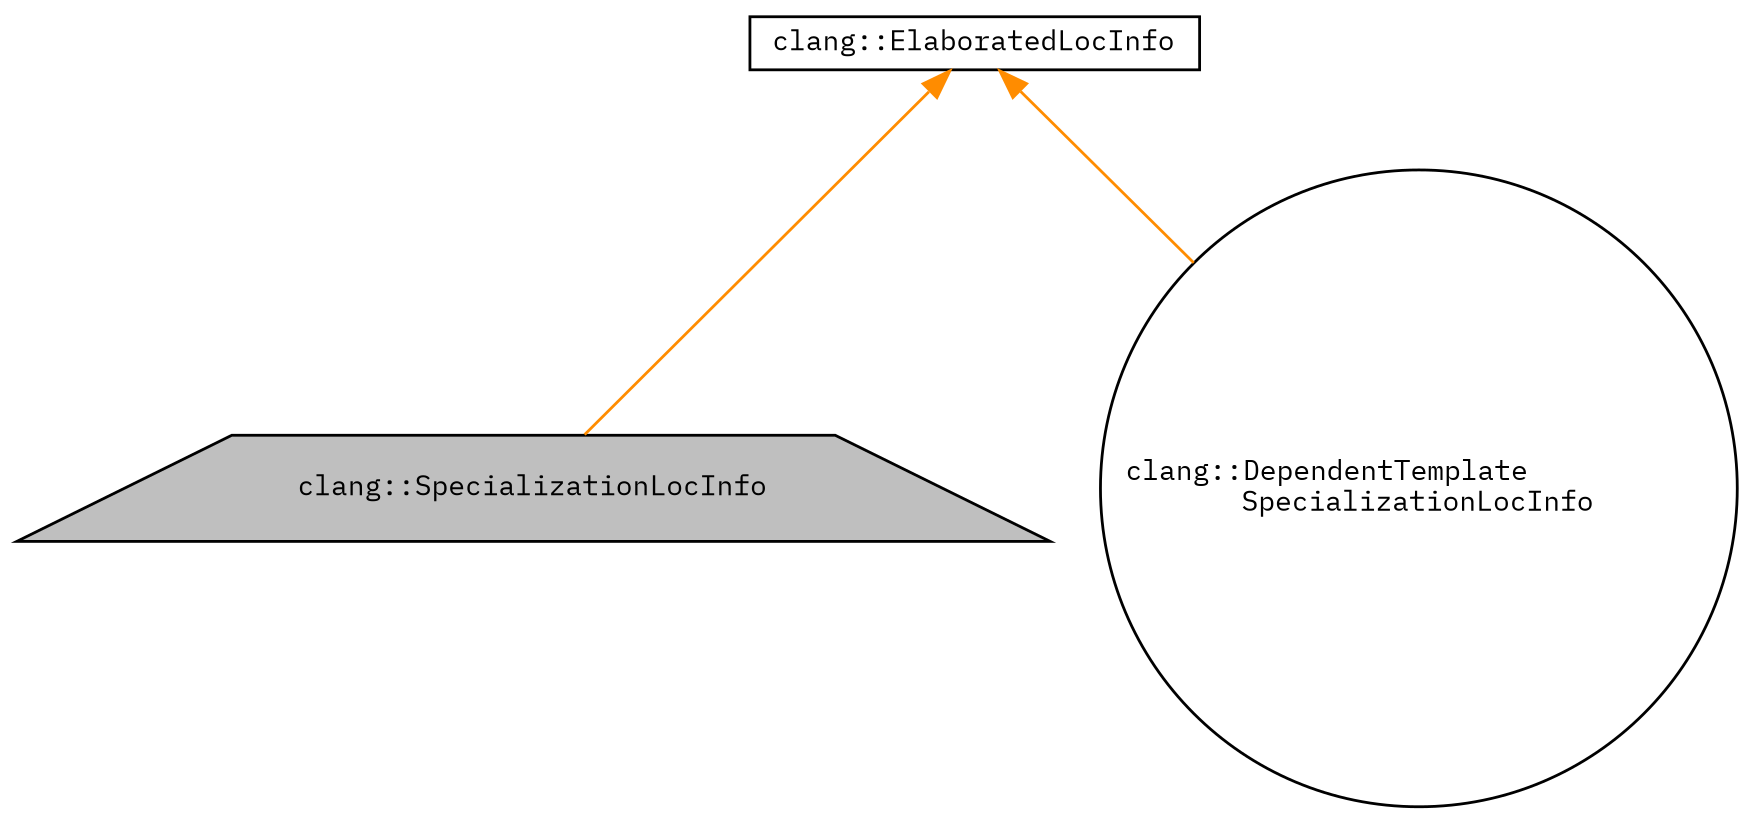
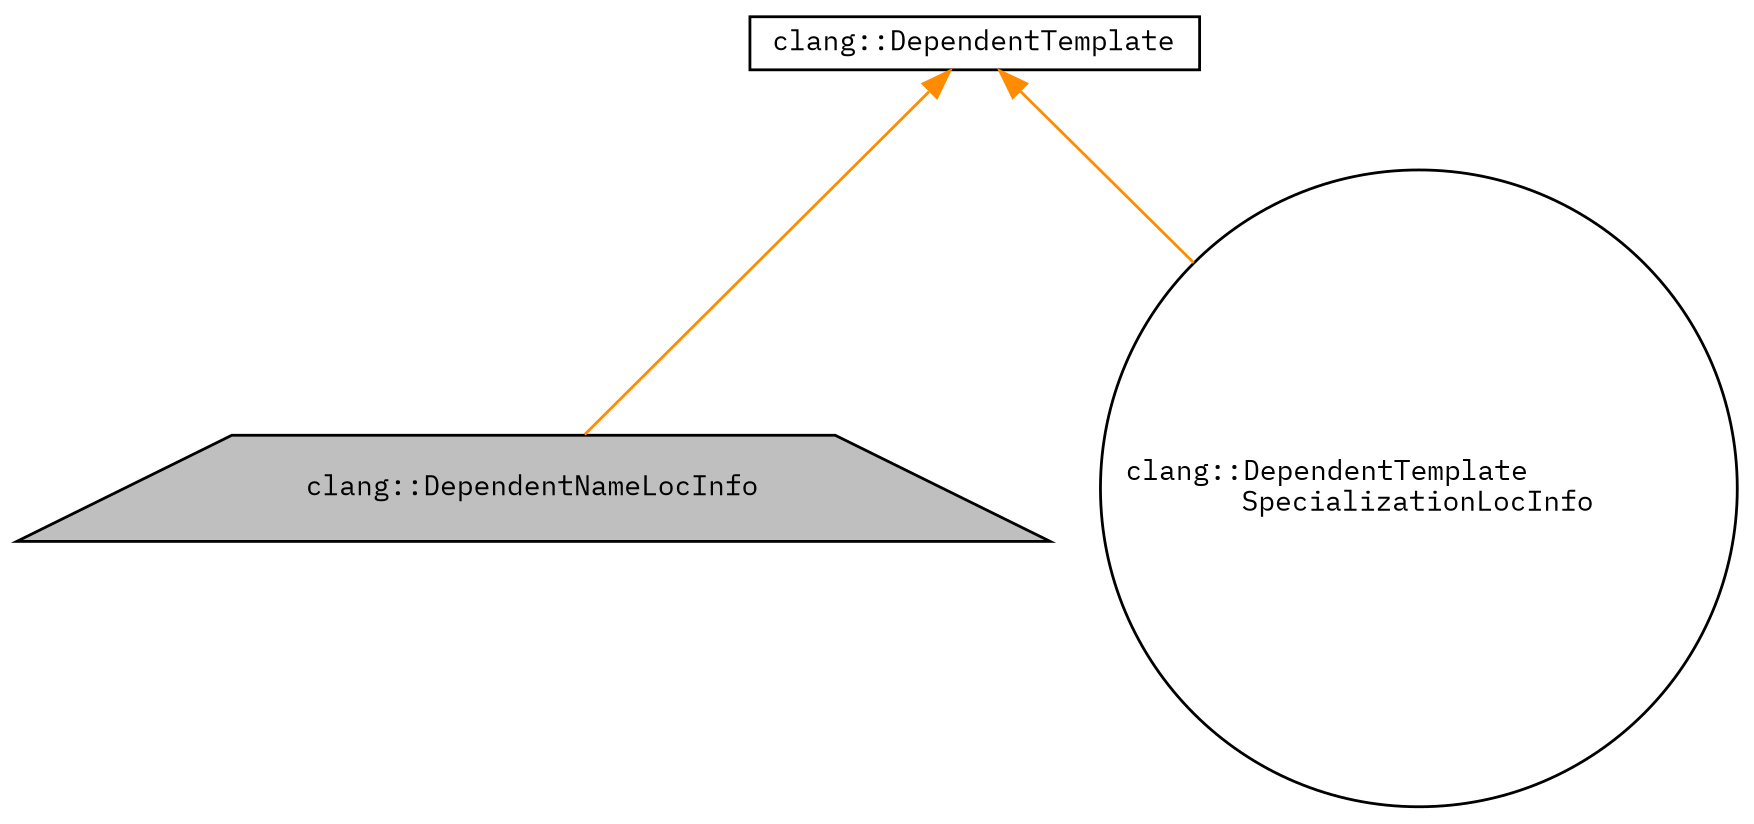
(975, 43) -> (975, 43)
(533, 488) -> (533, 488)
